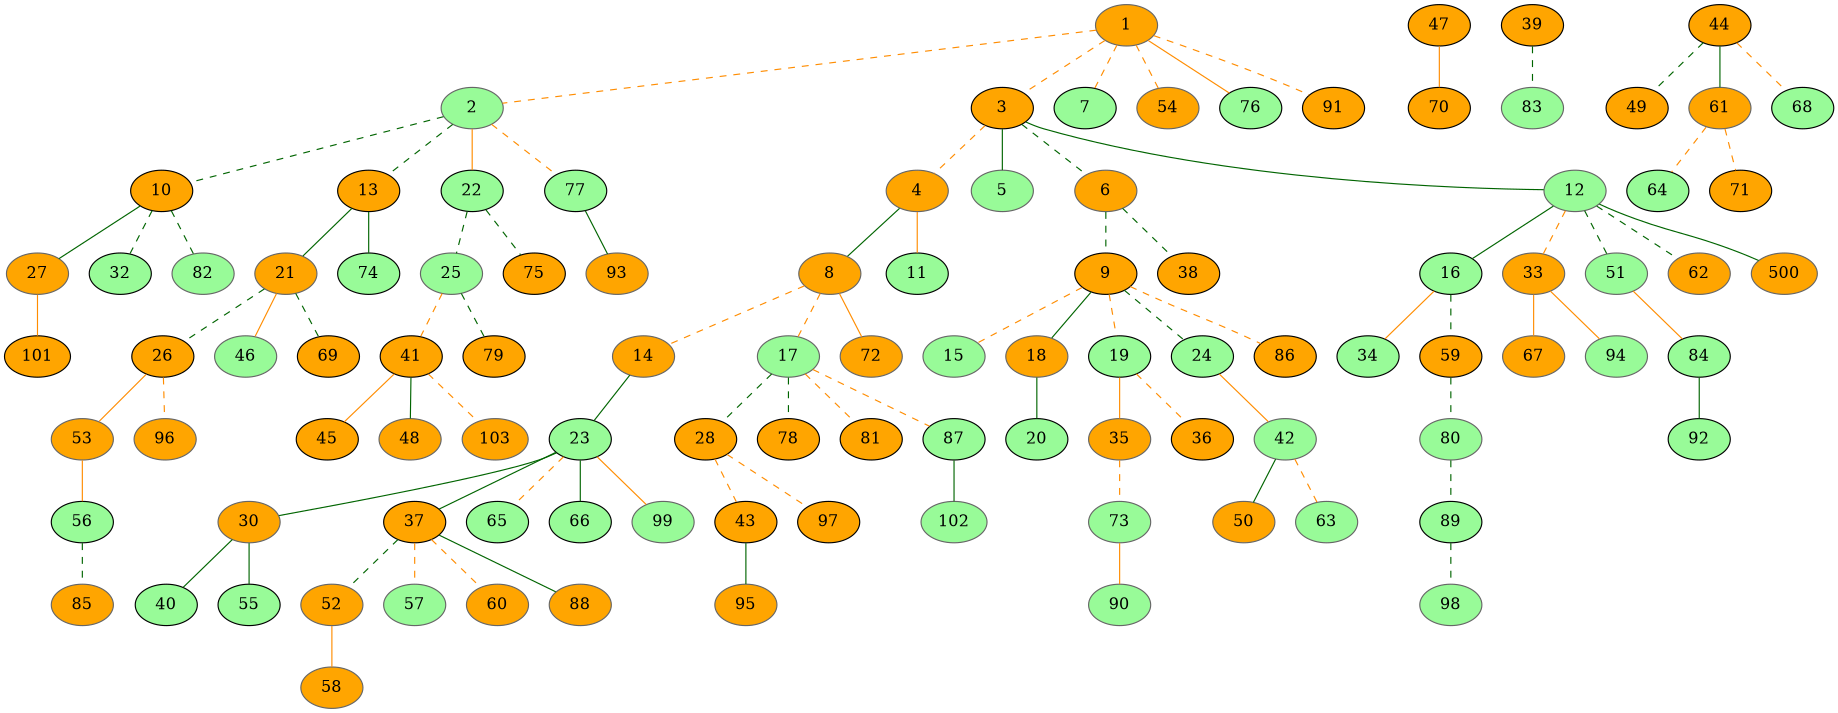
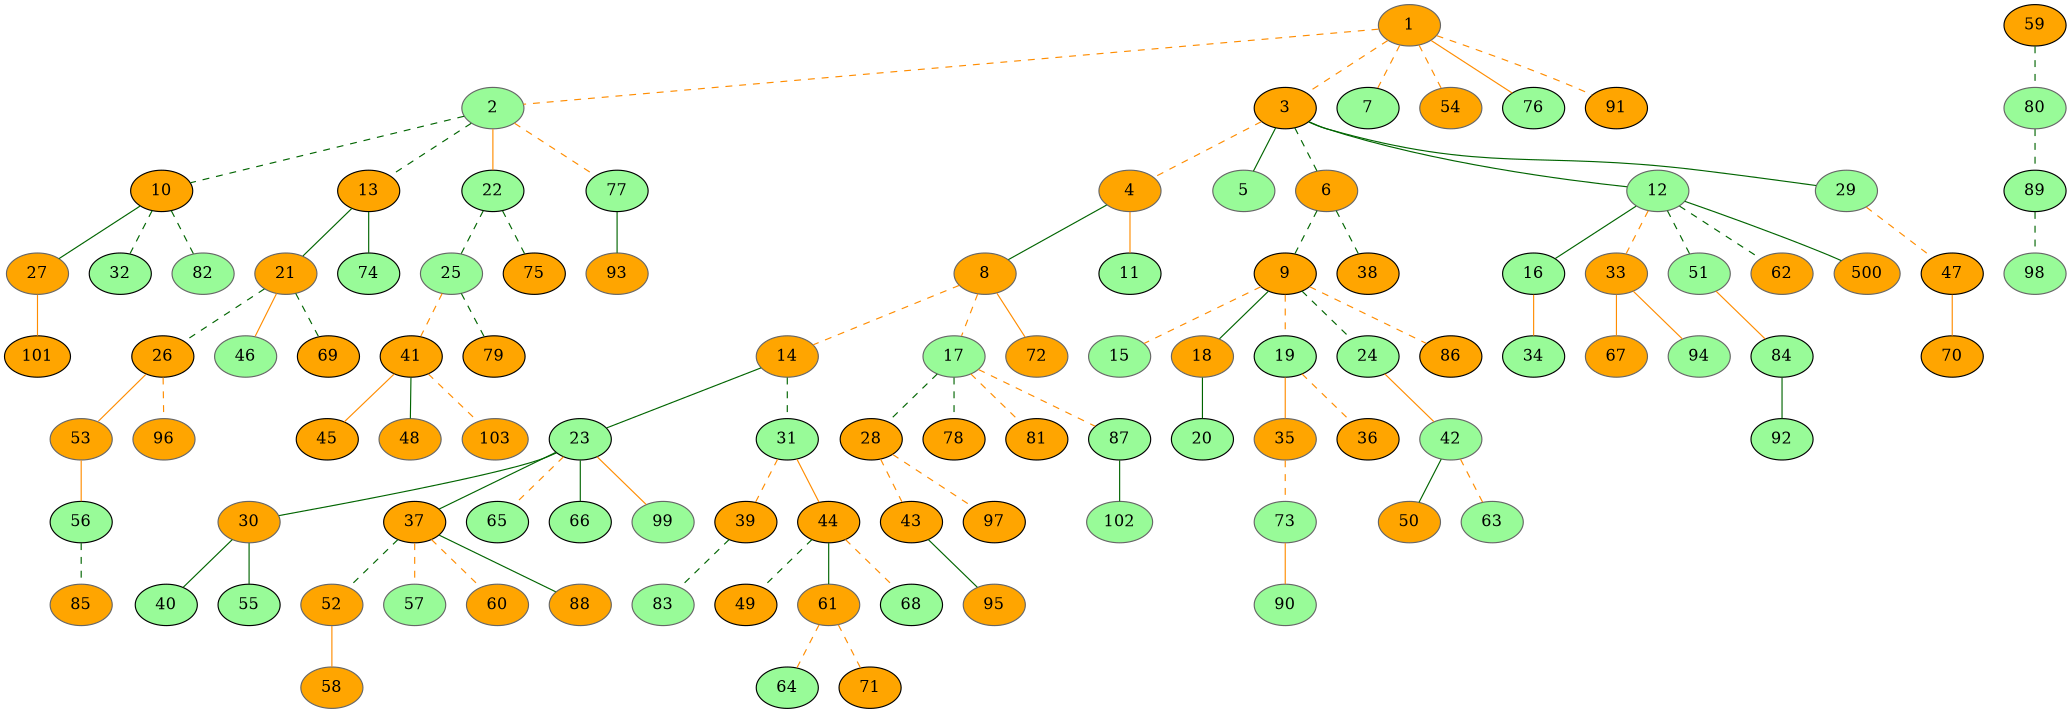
none -> (1846, 191)
(1451, 315) -> none
none -> (787, 439)
